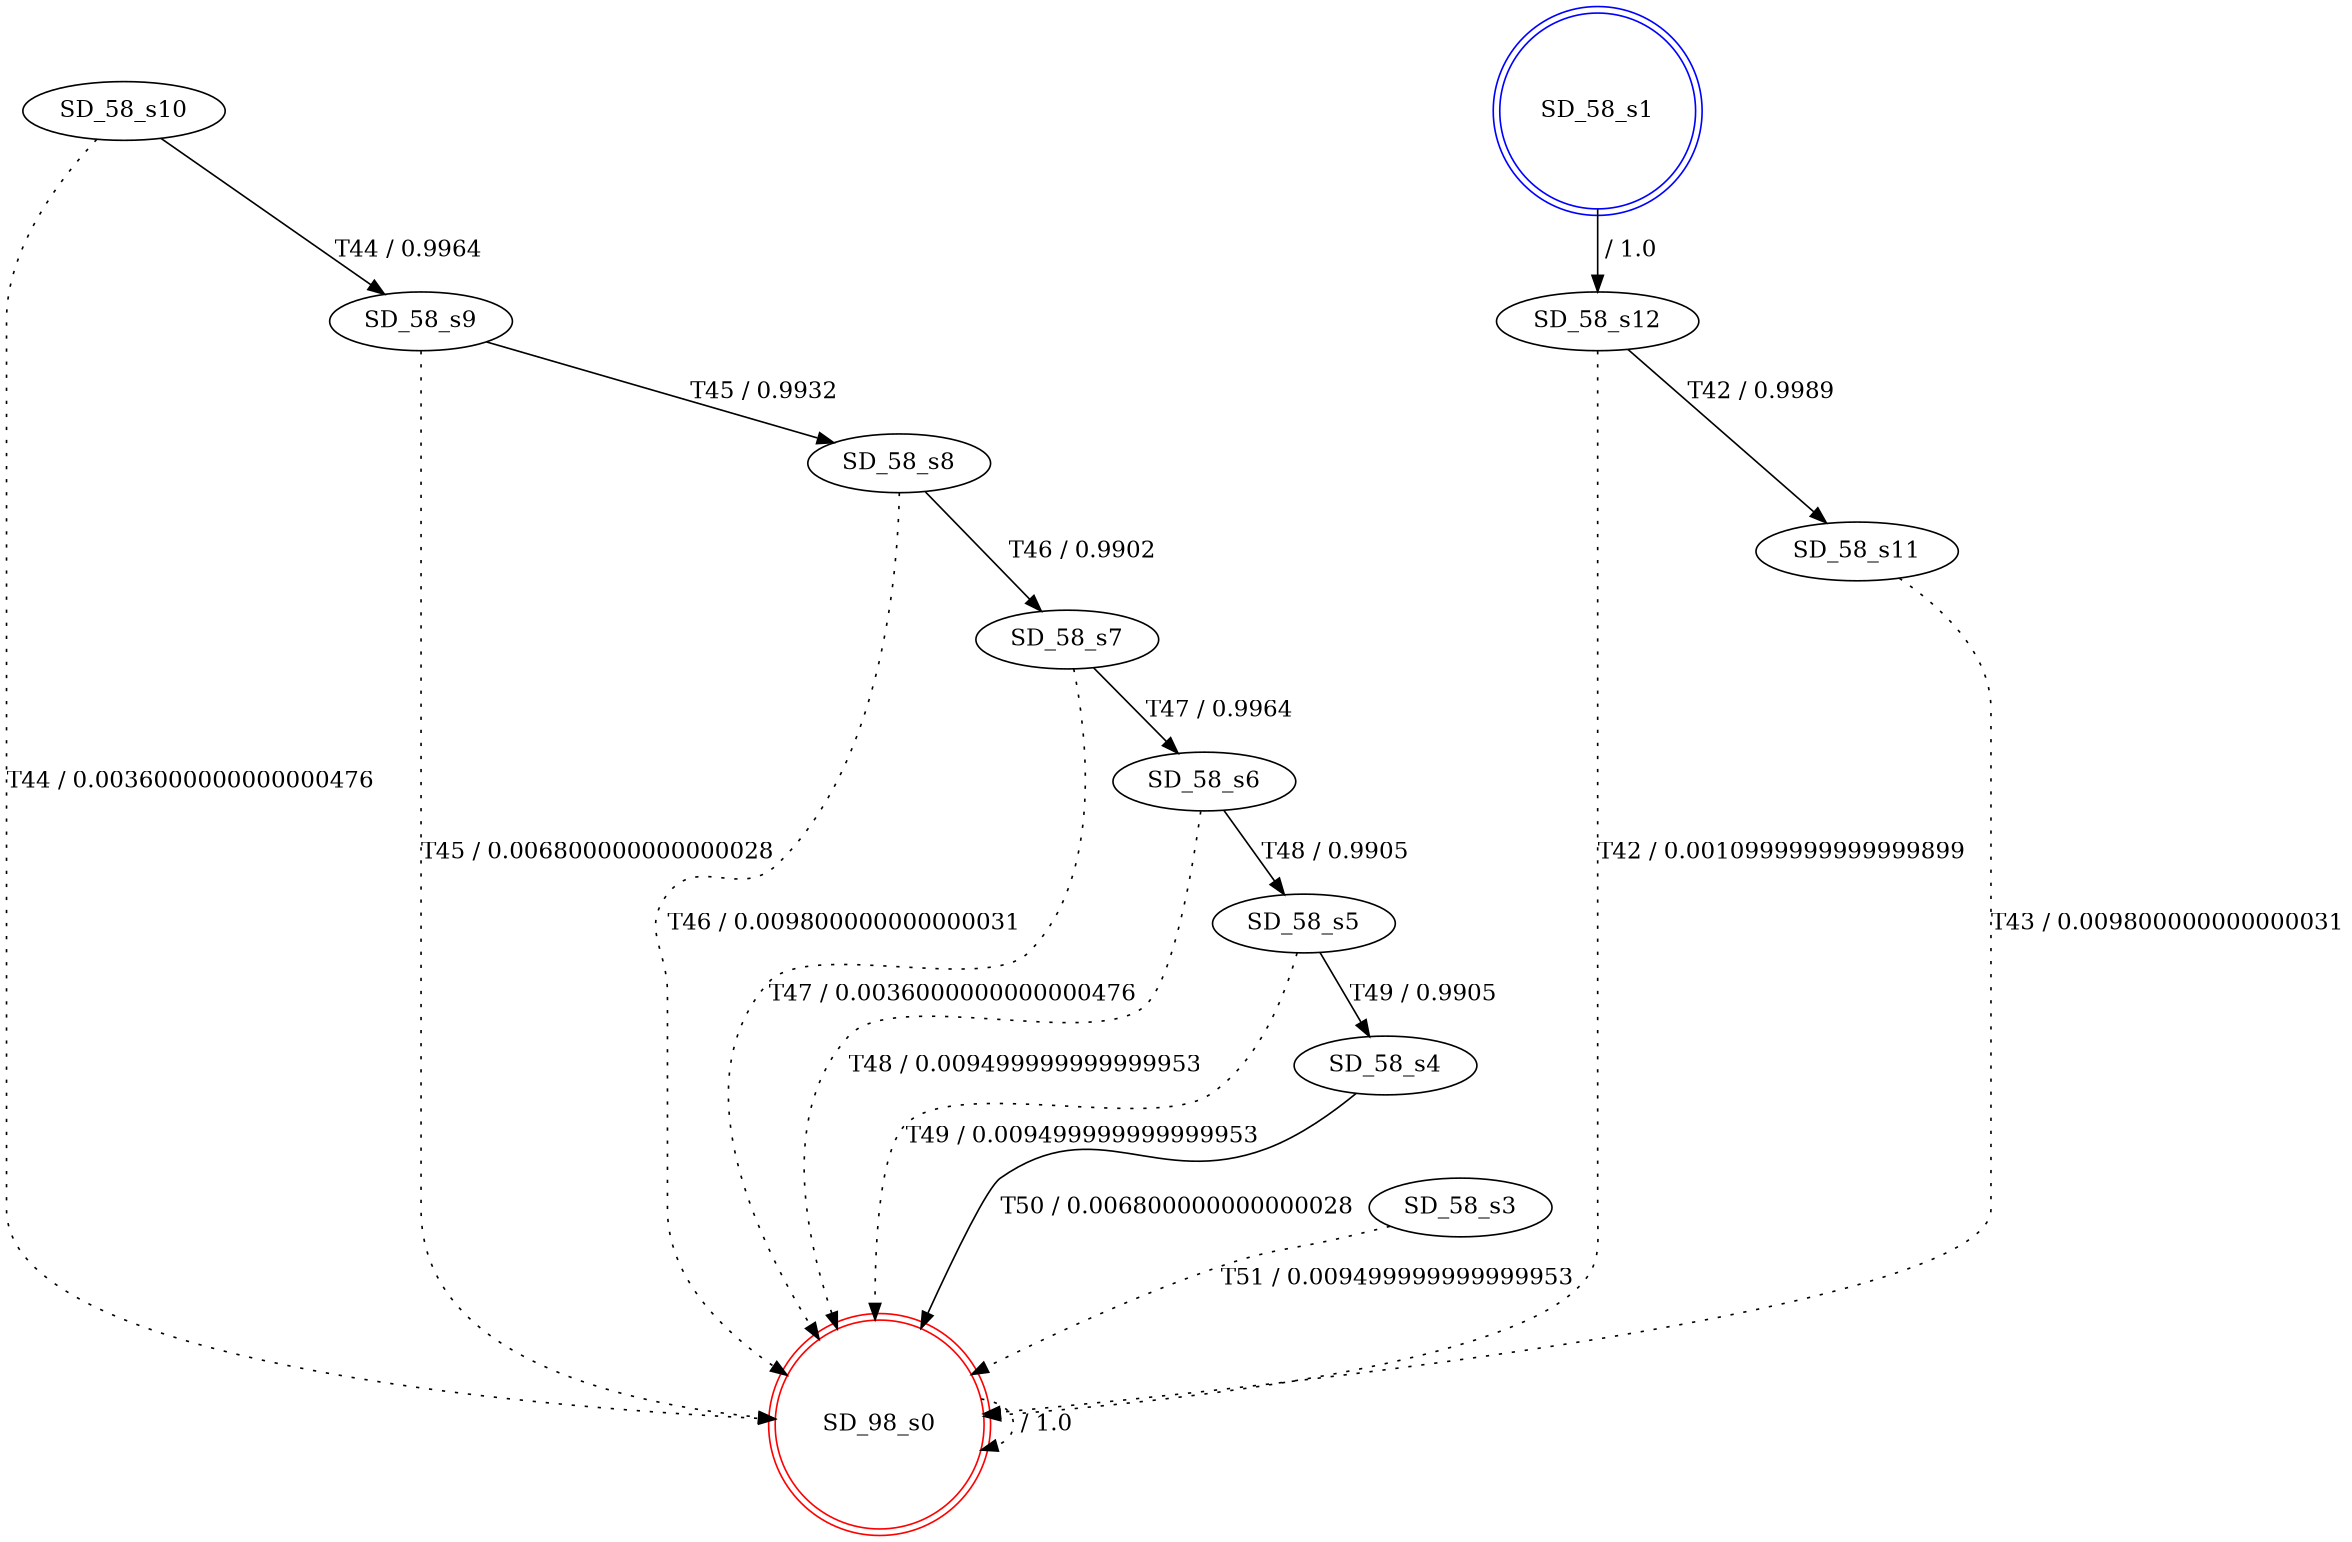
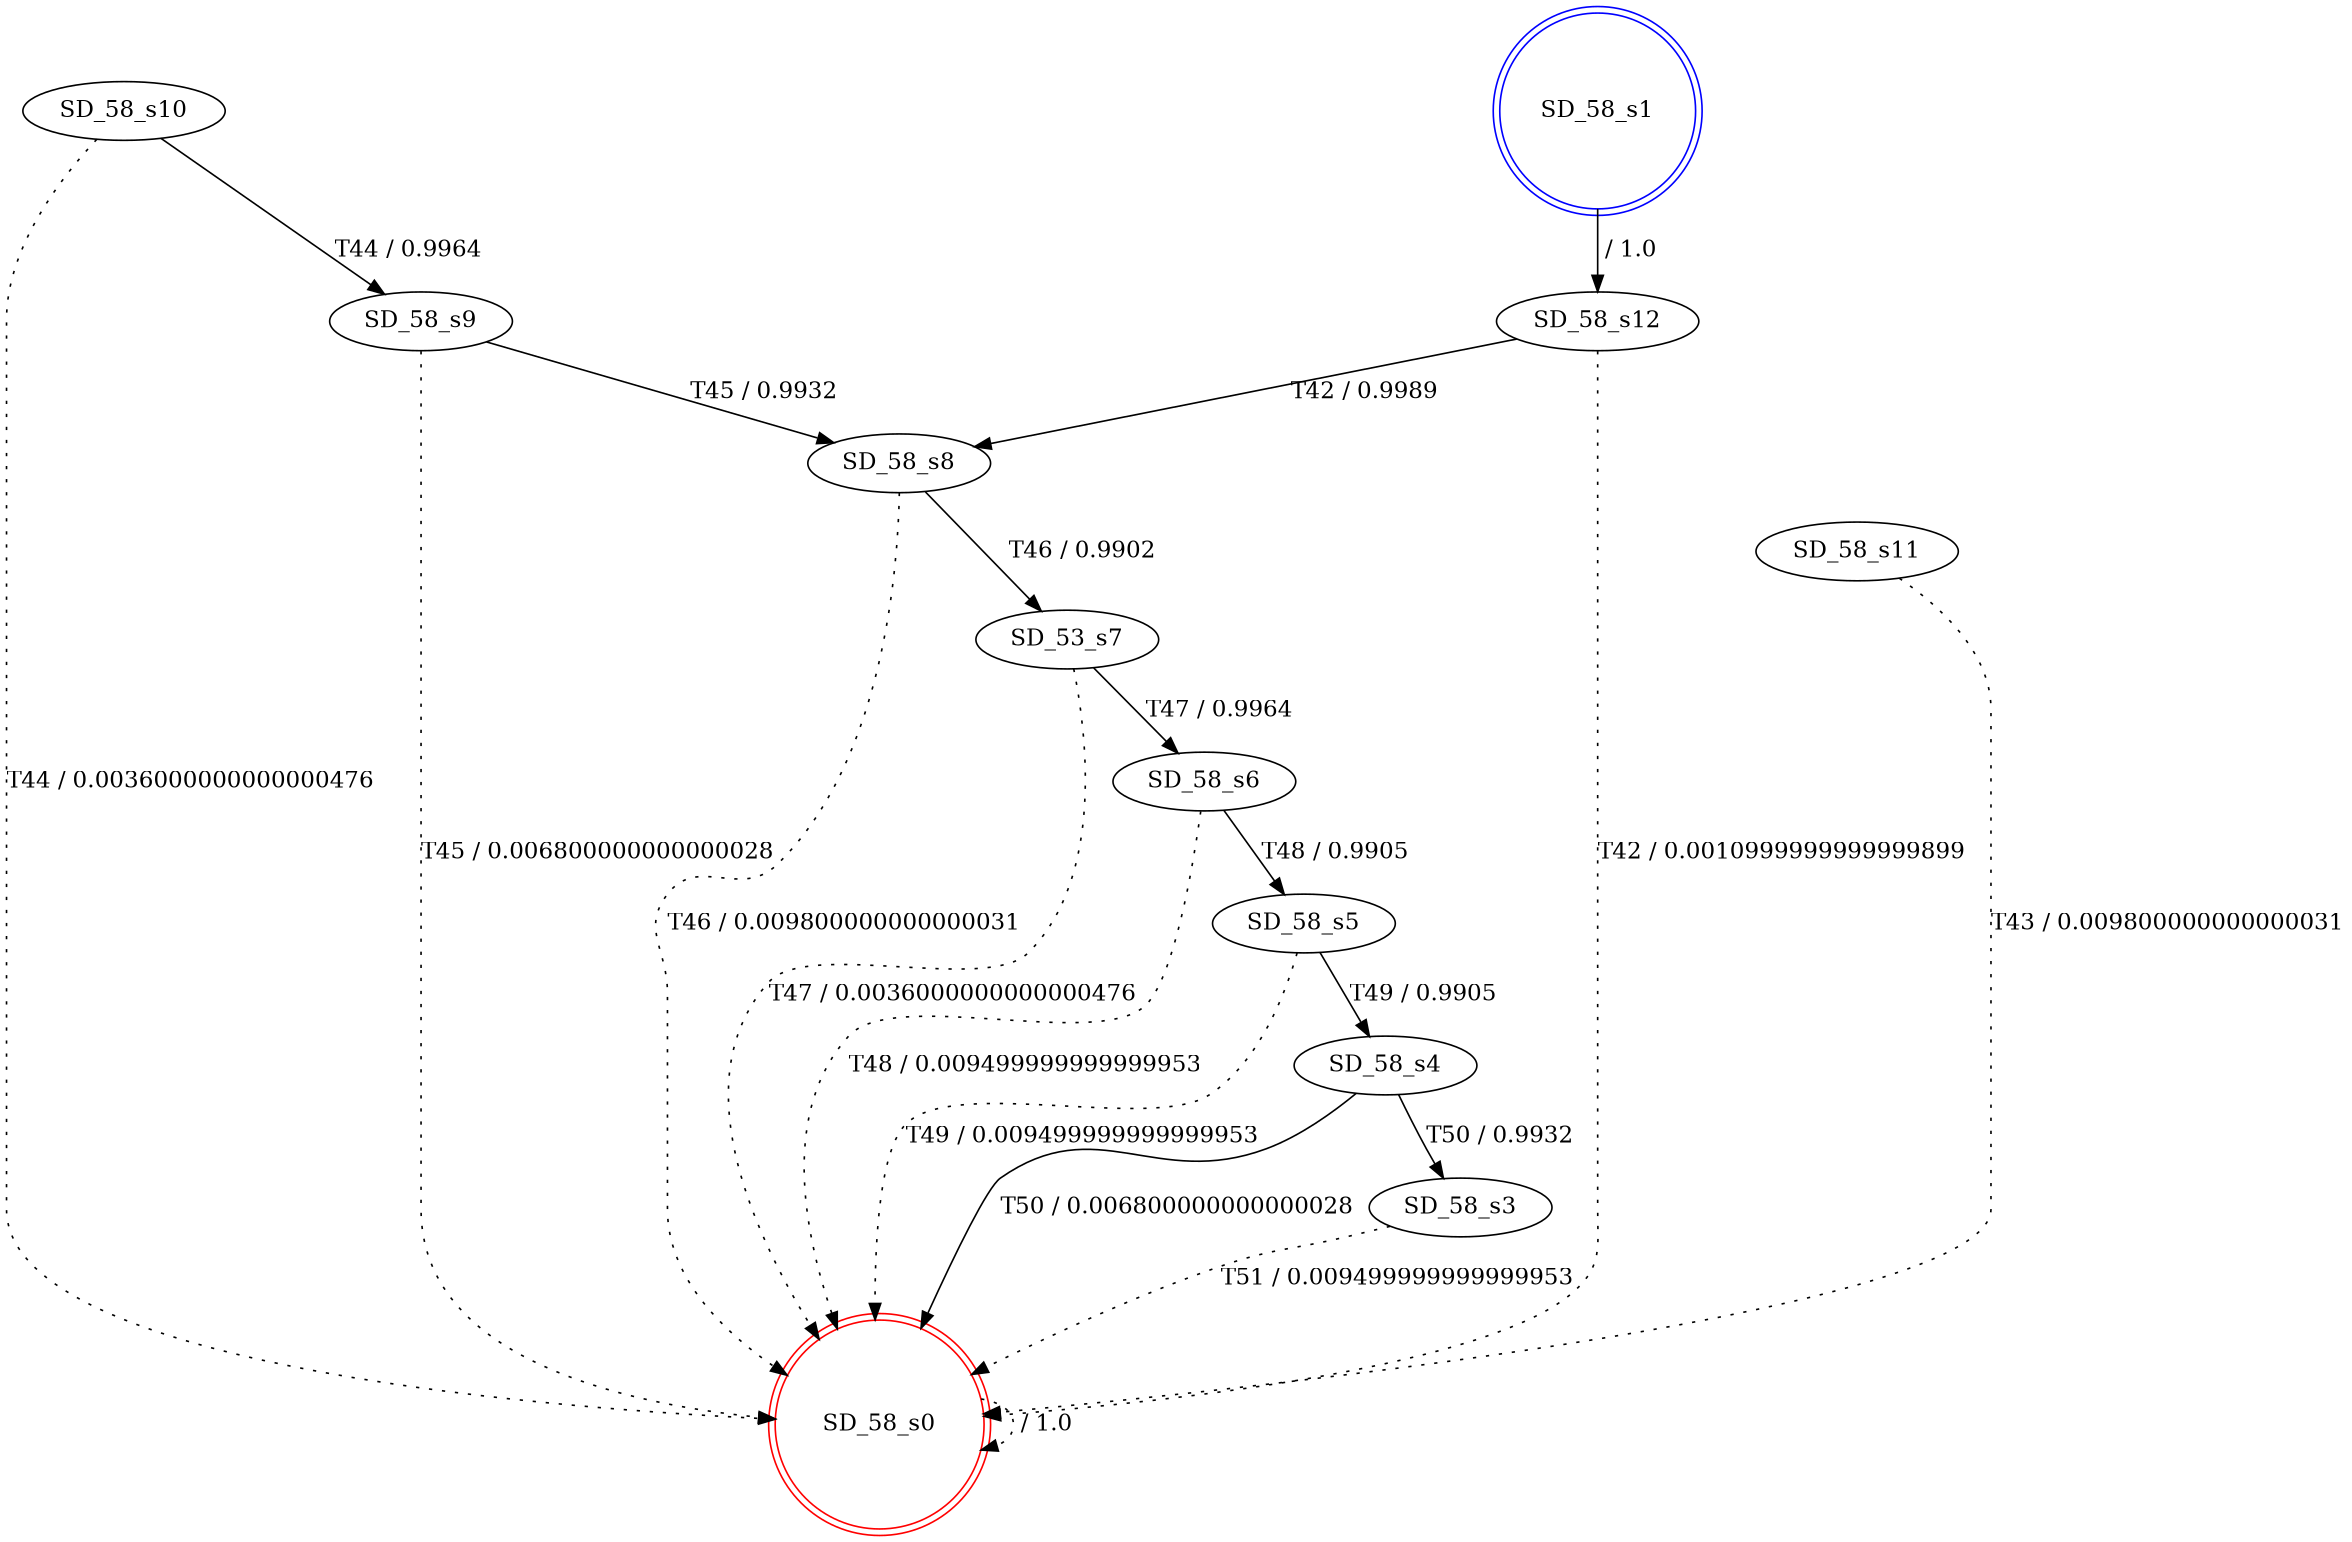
(1721, 431) -> (1254, 391)
(1067, 640) -> (1067, 640)
none -> (1416, 1130)
(880, 1425) -> (880, 1425)
